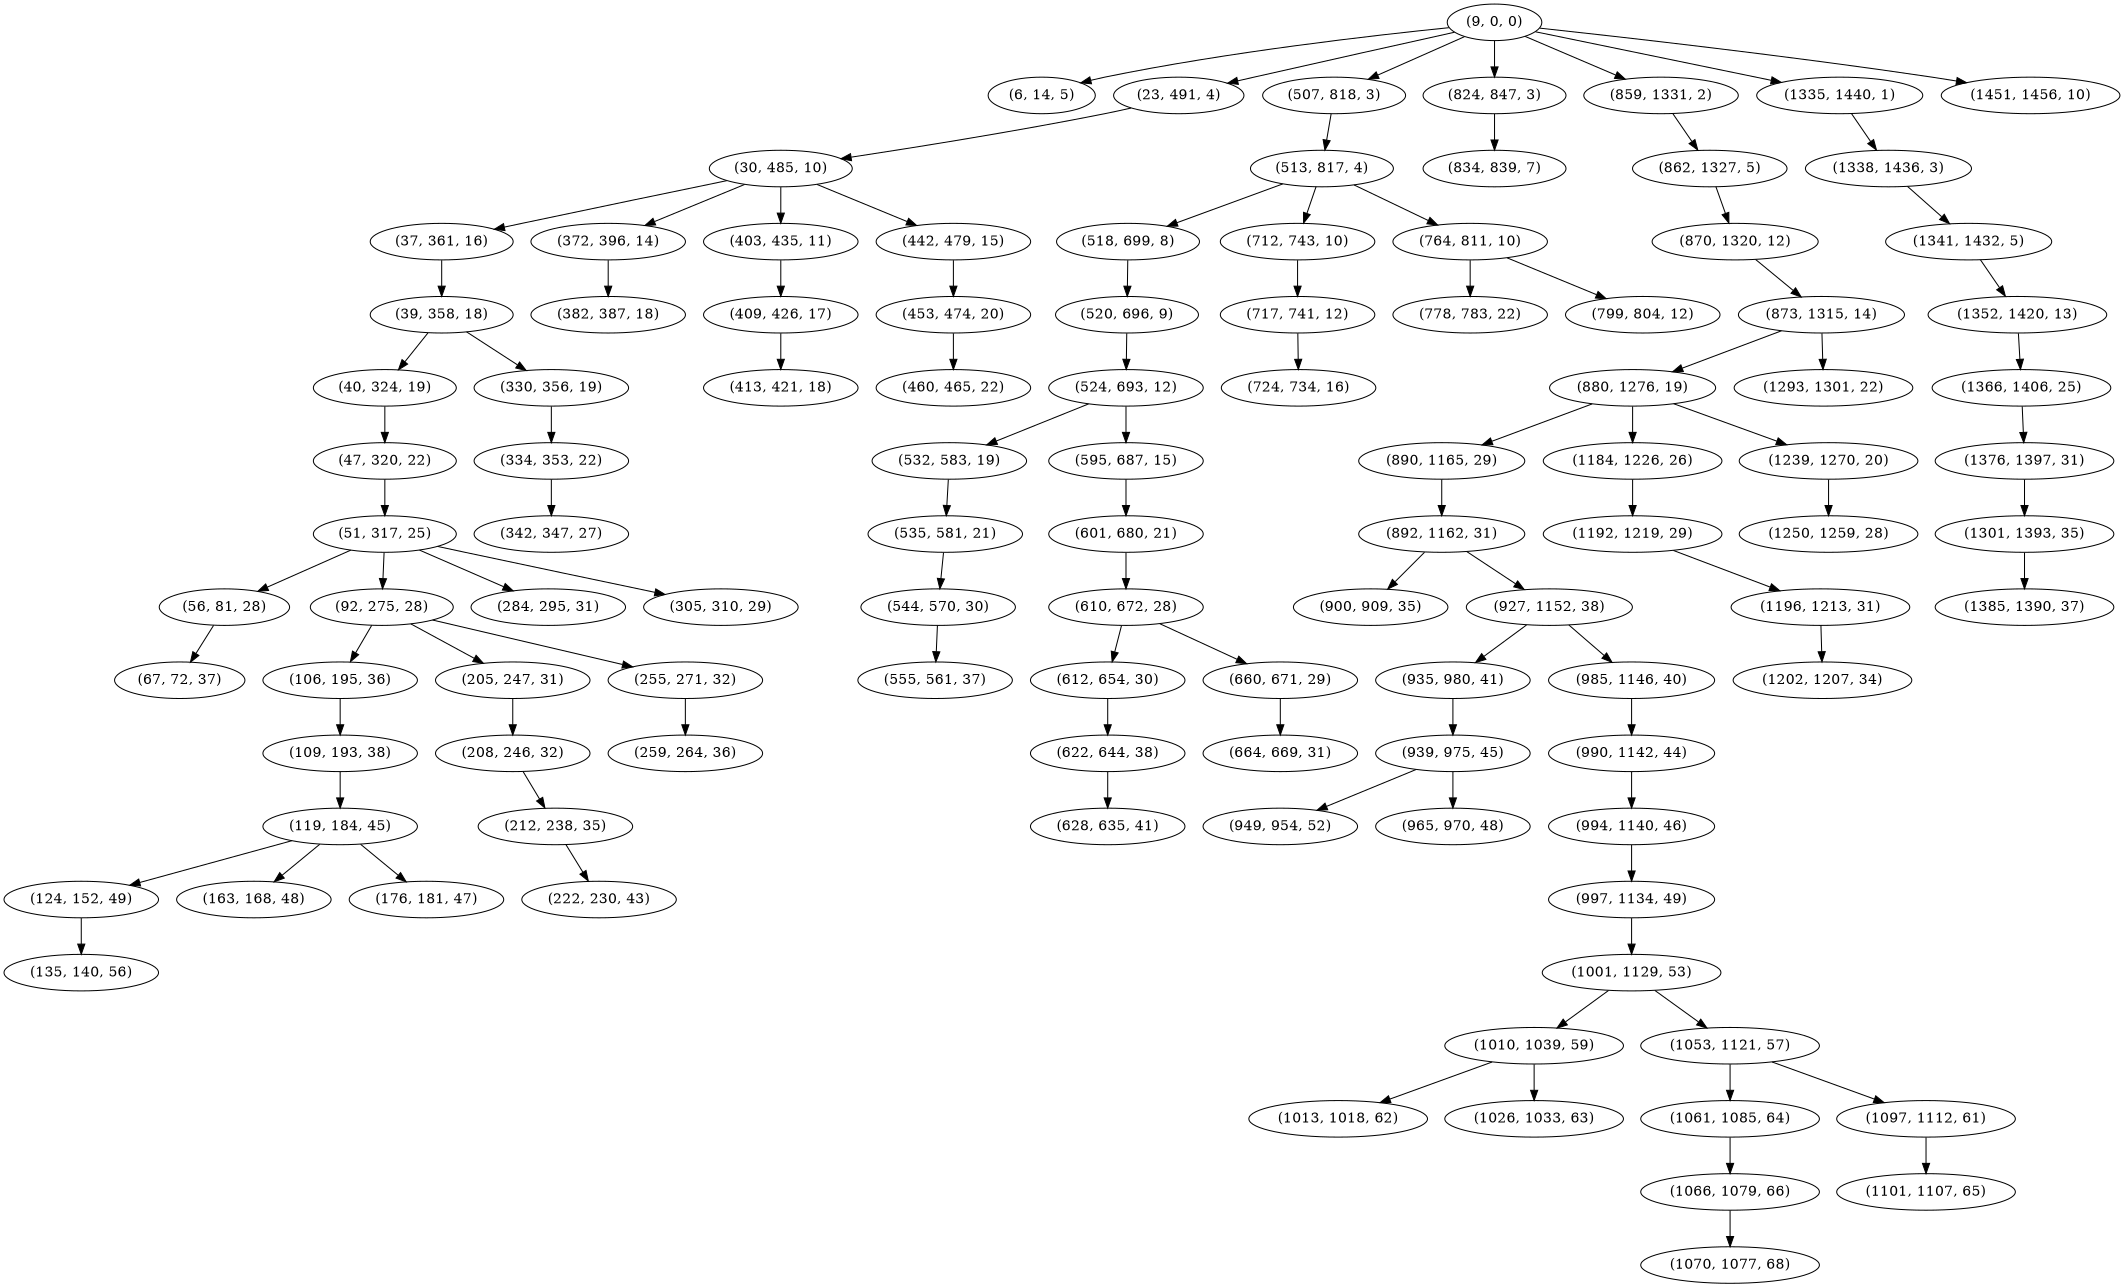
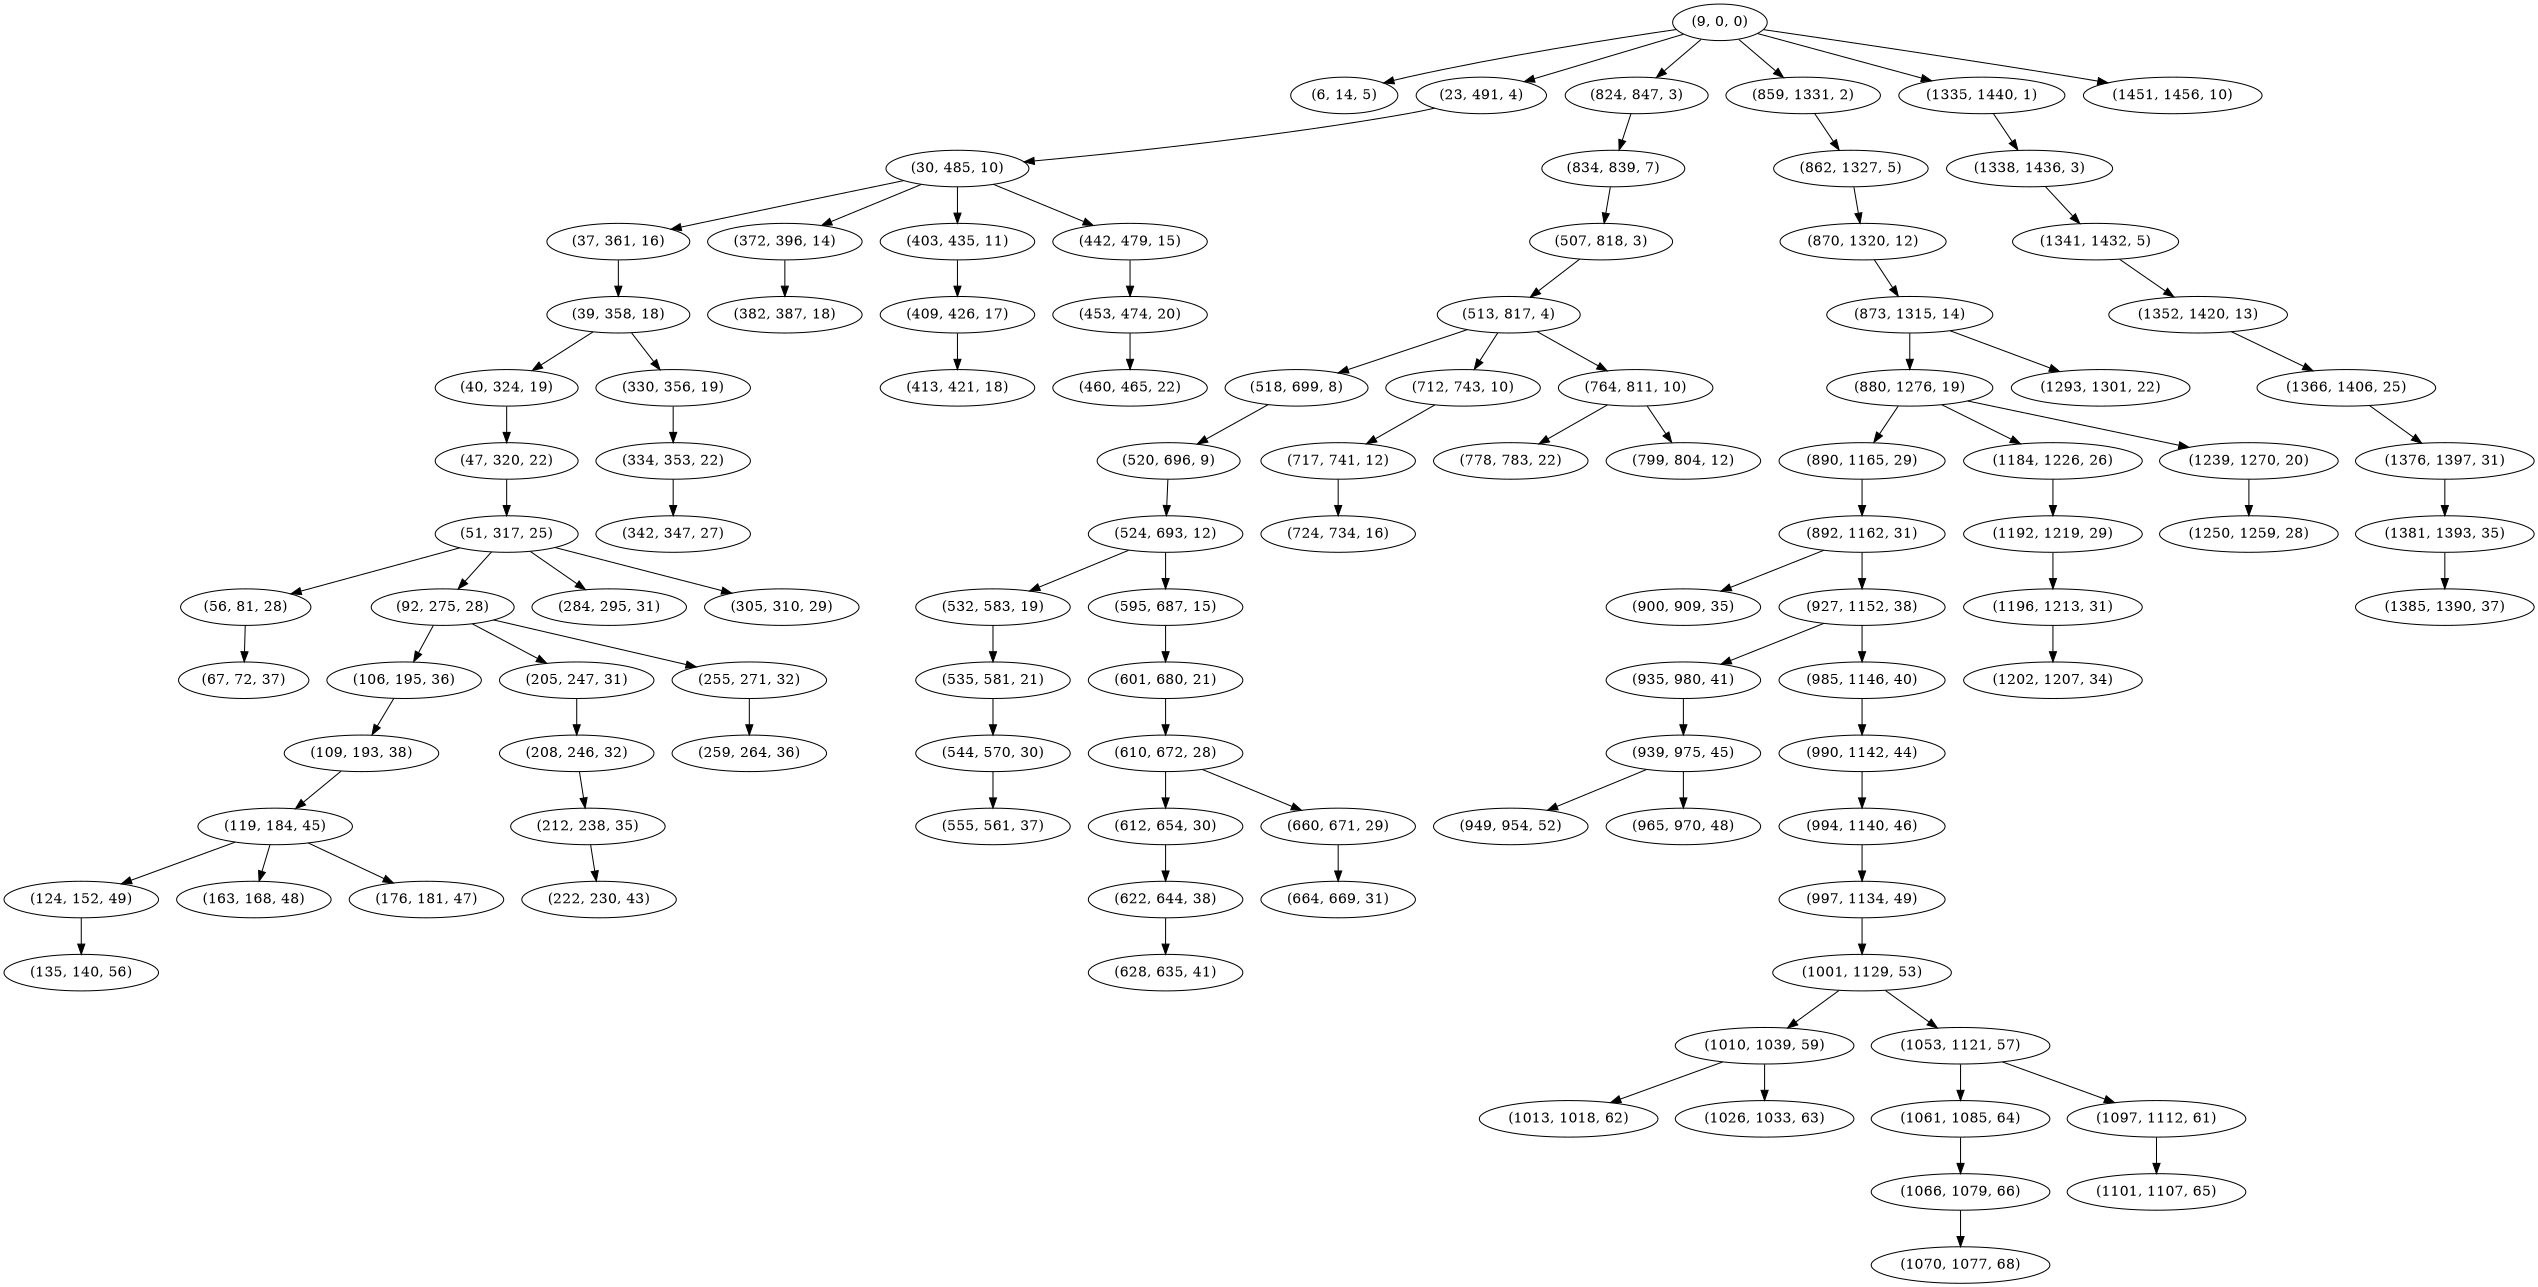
(1421, 56) -> (1608, 200)
(2024, 534) -> (2445, 534)
